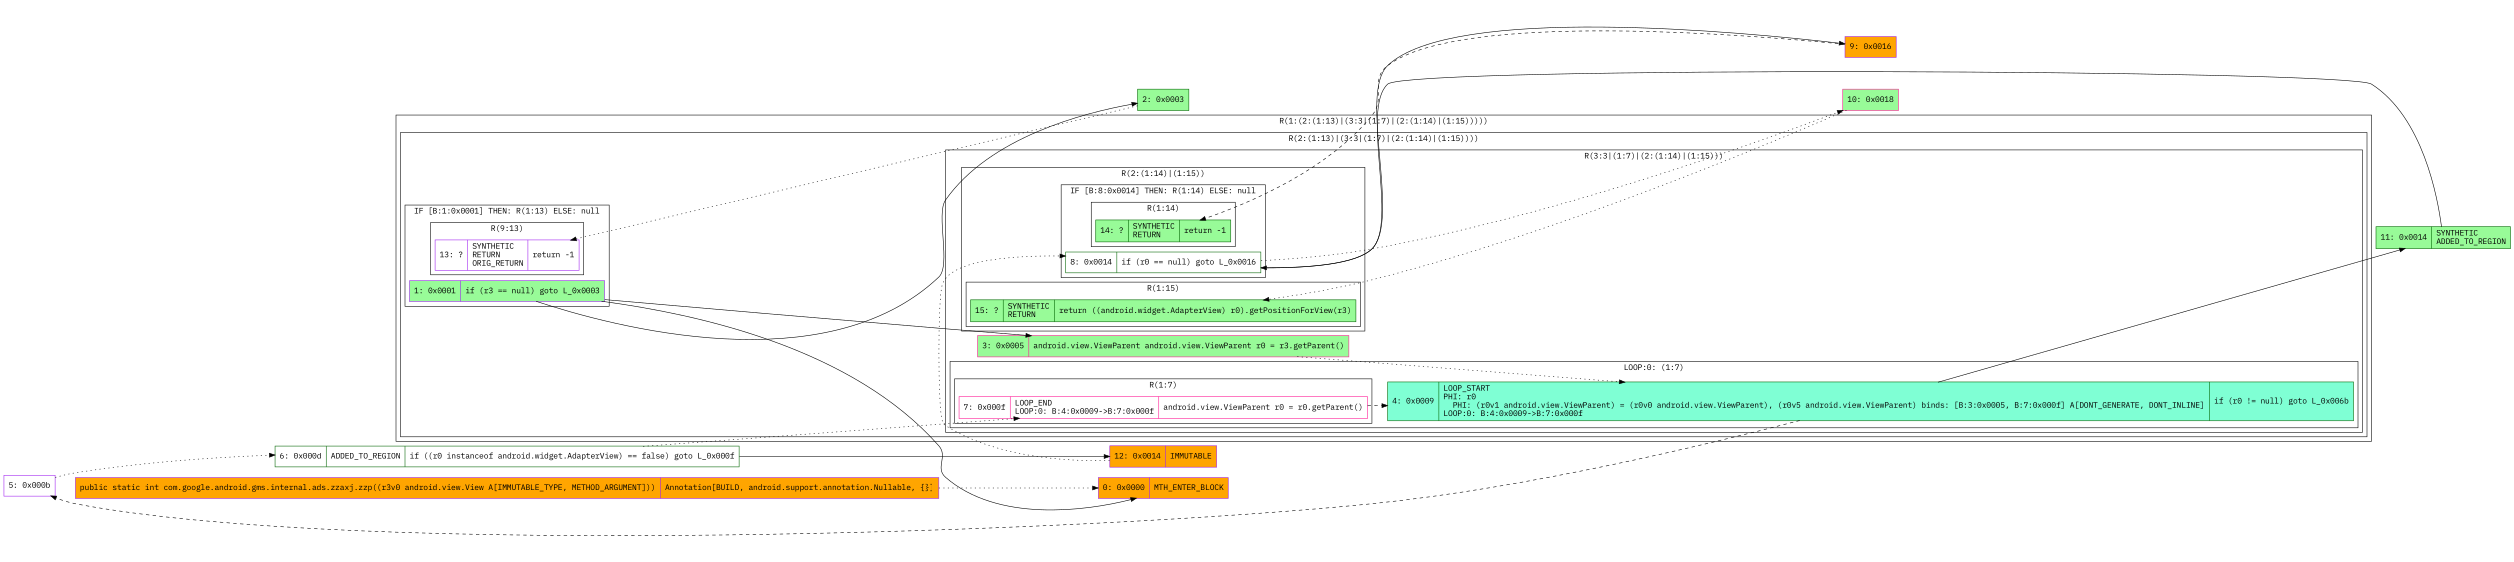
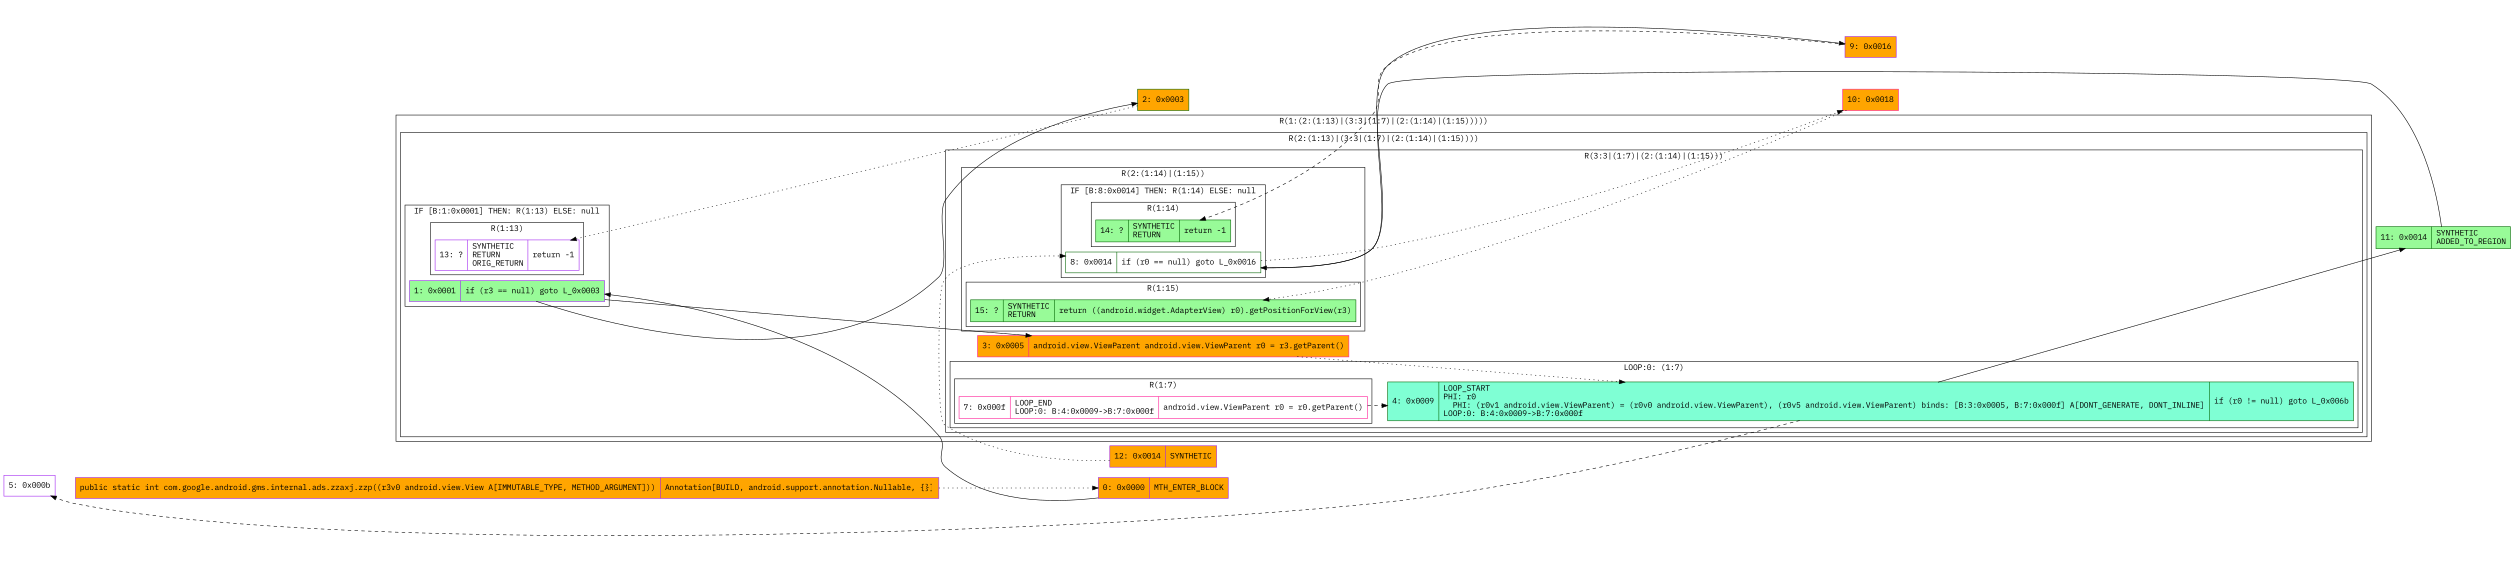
(1163, 100) -> (1163, 100)
(1871, 100) -> (1871, 100)
(507, 229) -> (507, 229)
(1163, 346) -> (1163, 346)
(883, 398) -> (874, 381)
(507, 456) -> none
(1191, 456) -> (1191, 456)
